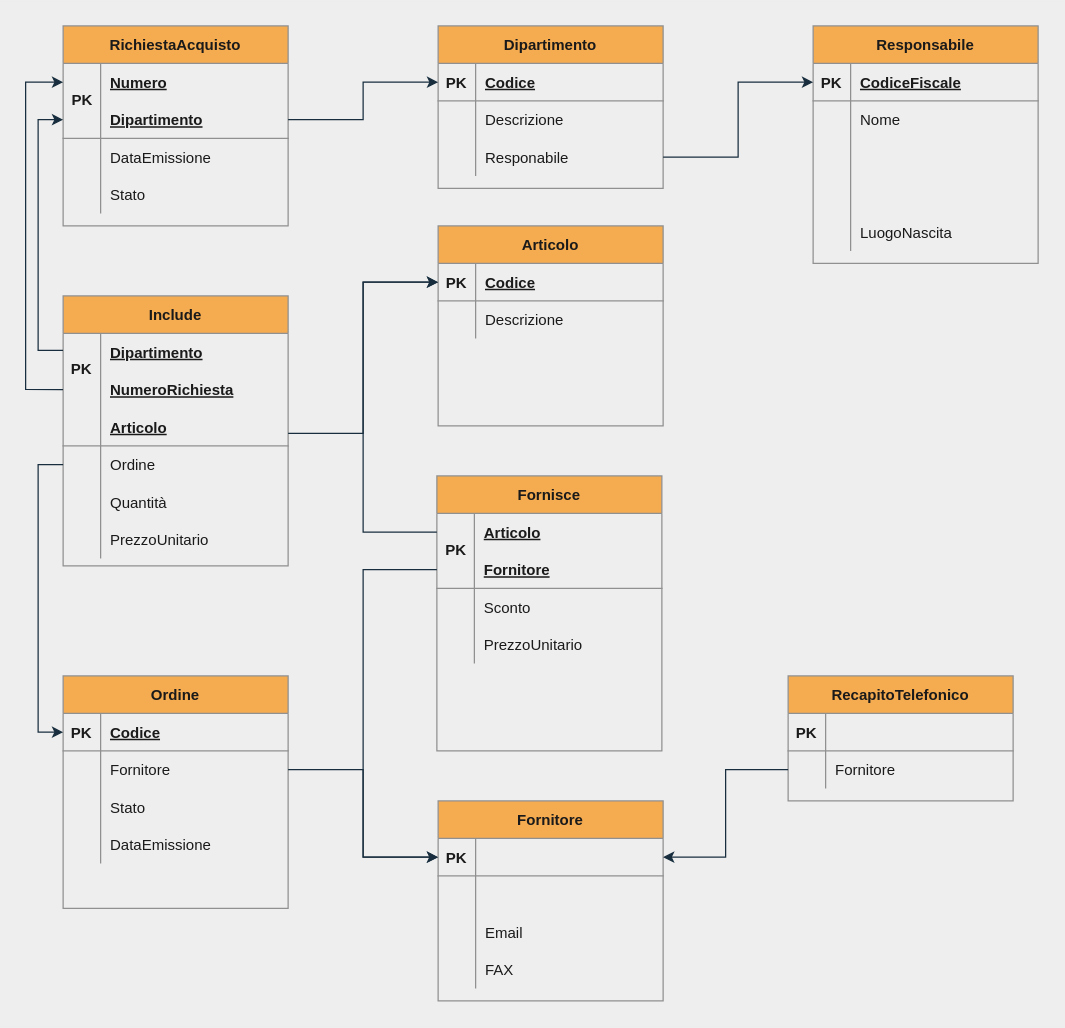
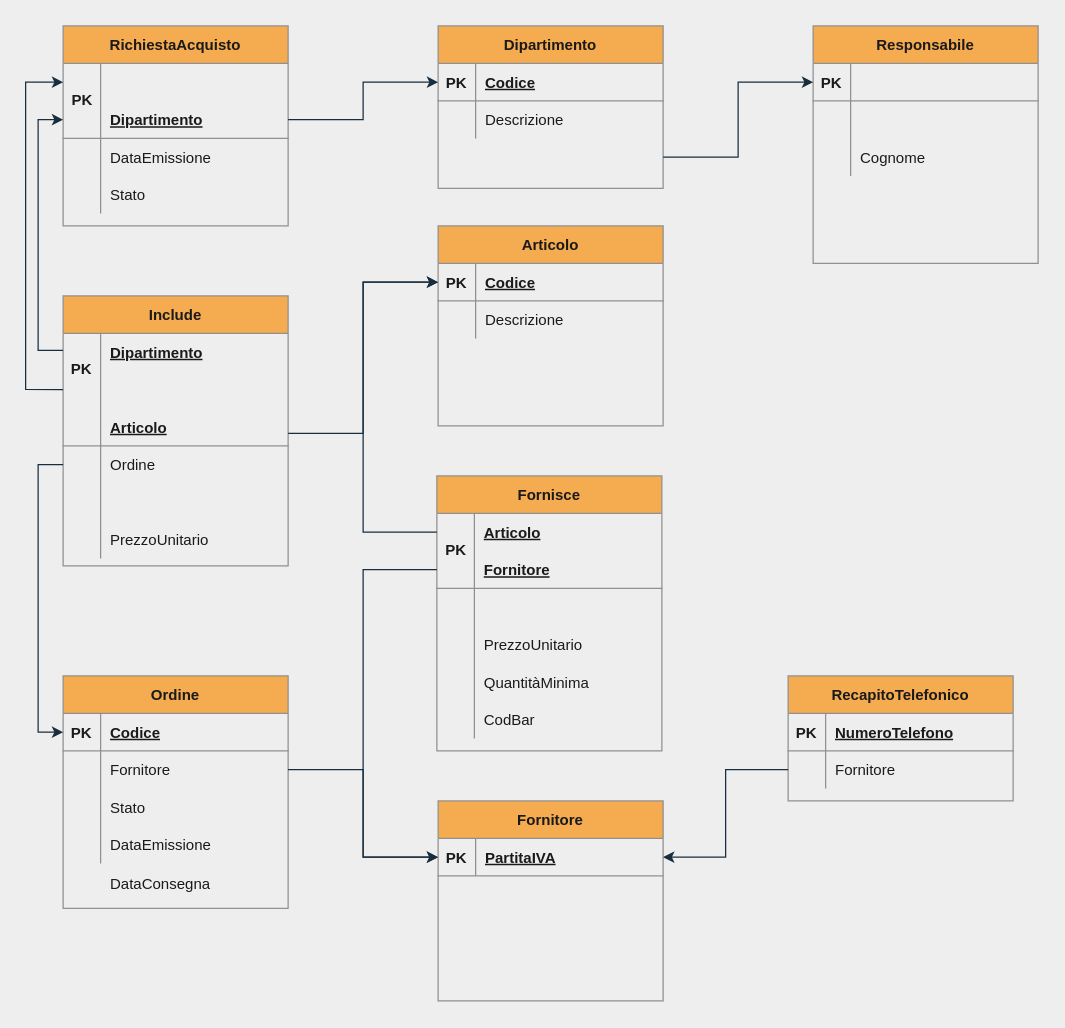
(194, 82) -> none
(944, 82) -> none
(944, 119) -> none
(569, 157) -> none
none -> (944, 157)
(944, 232) -> none
(194, 389) -> none
(194, 502) -> none
(568, 607) -> none
none -> (568, 682)
none -> (568, 719)
none -> (919, 732)
none -> (569, 857)
none -> (194, 883)
(569, 932) -> none
(569, 969) -> none
